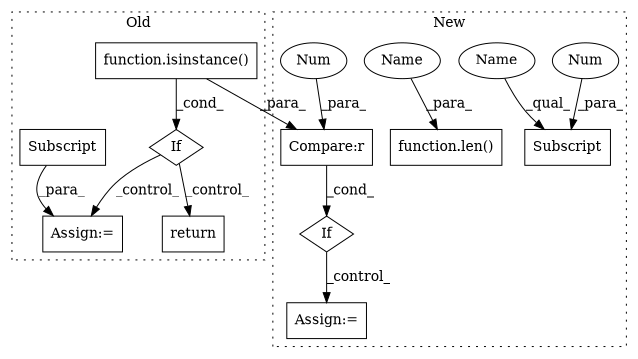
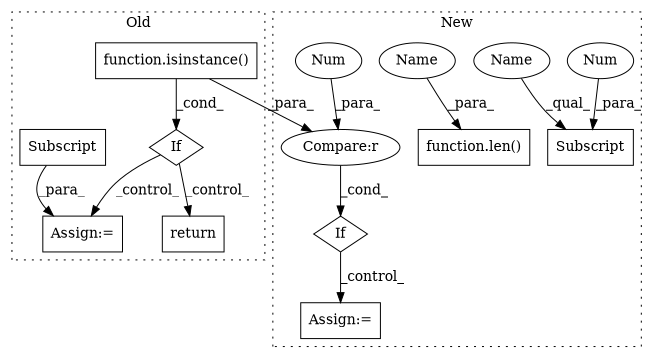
(327, 147) -> (341, 147)
